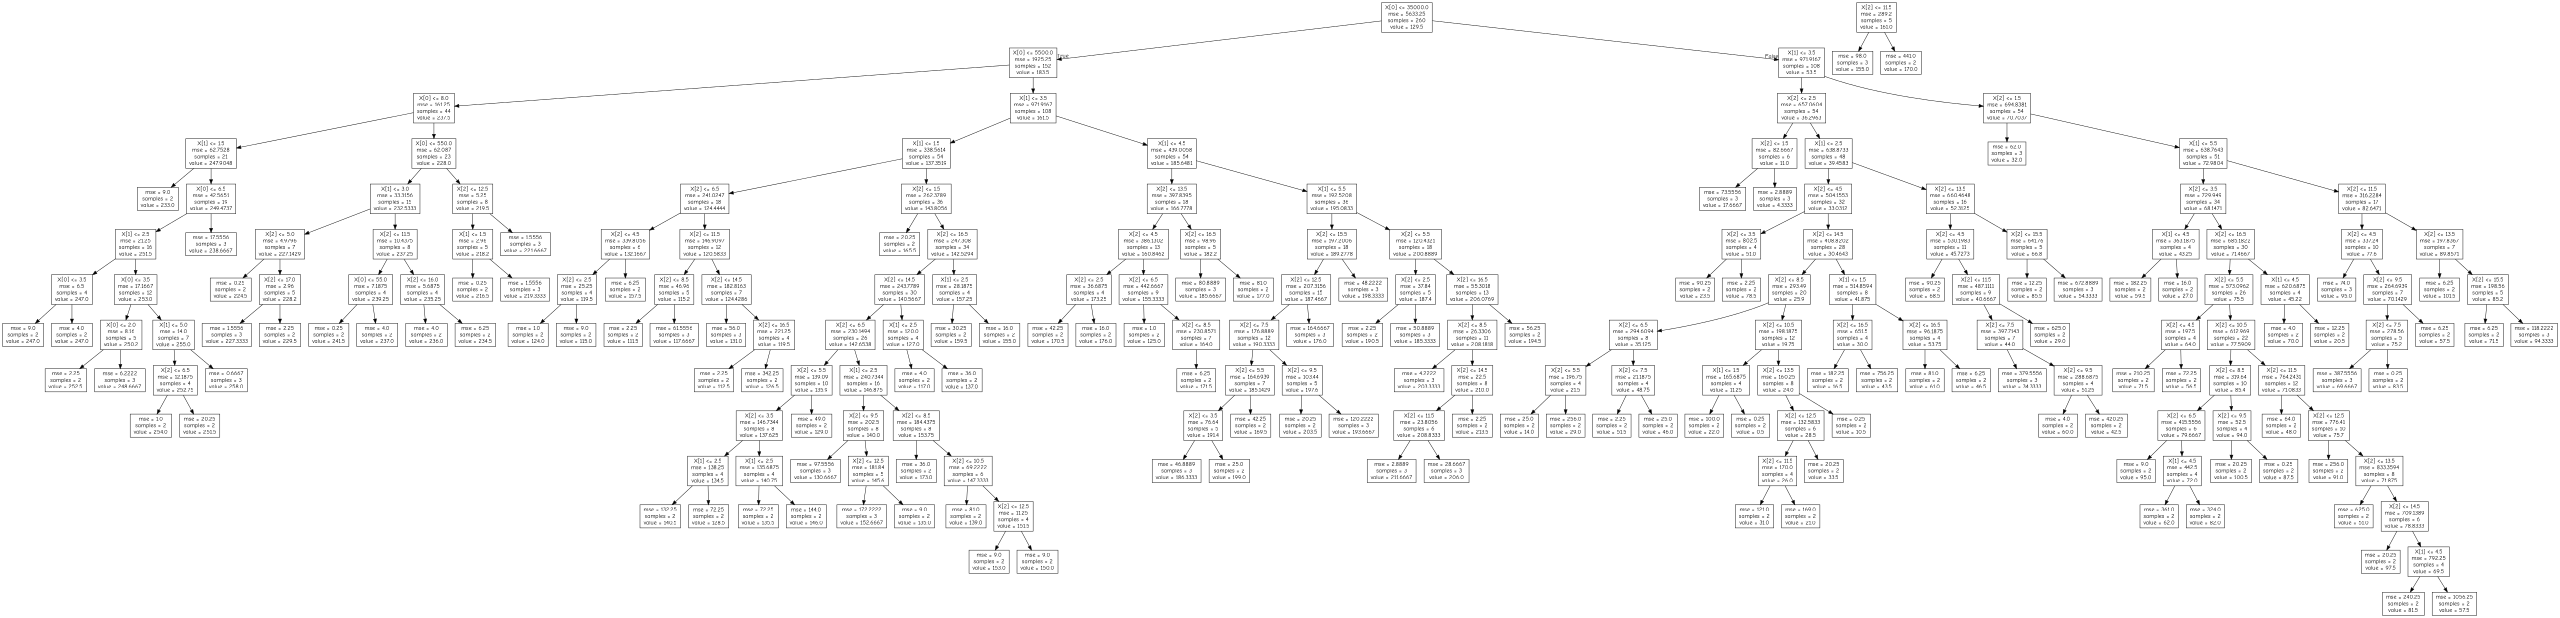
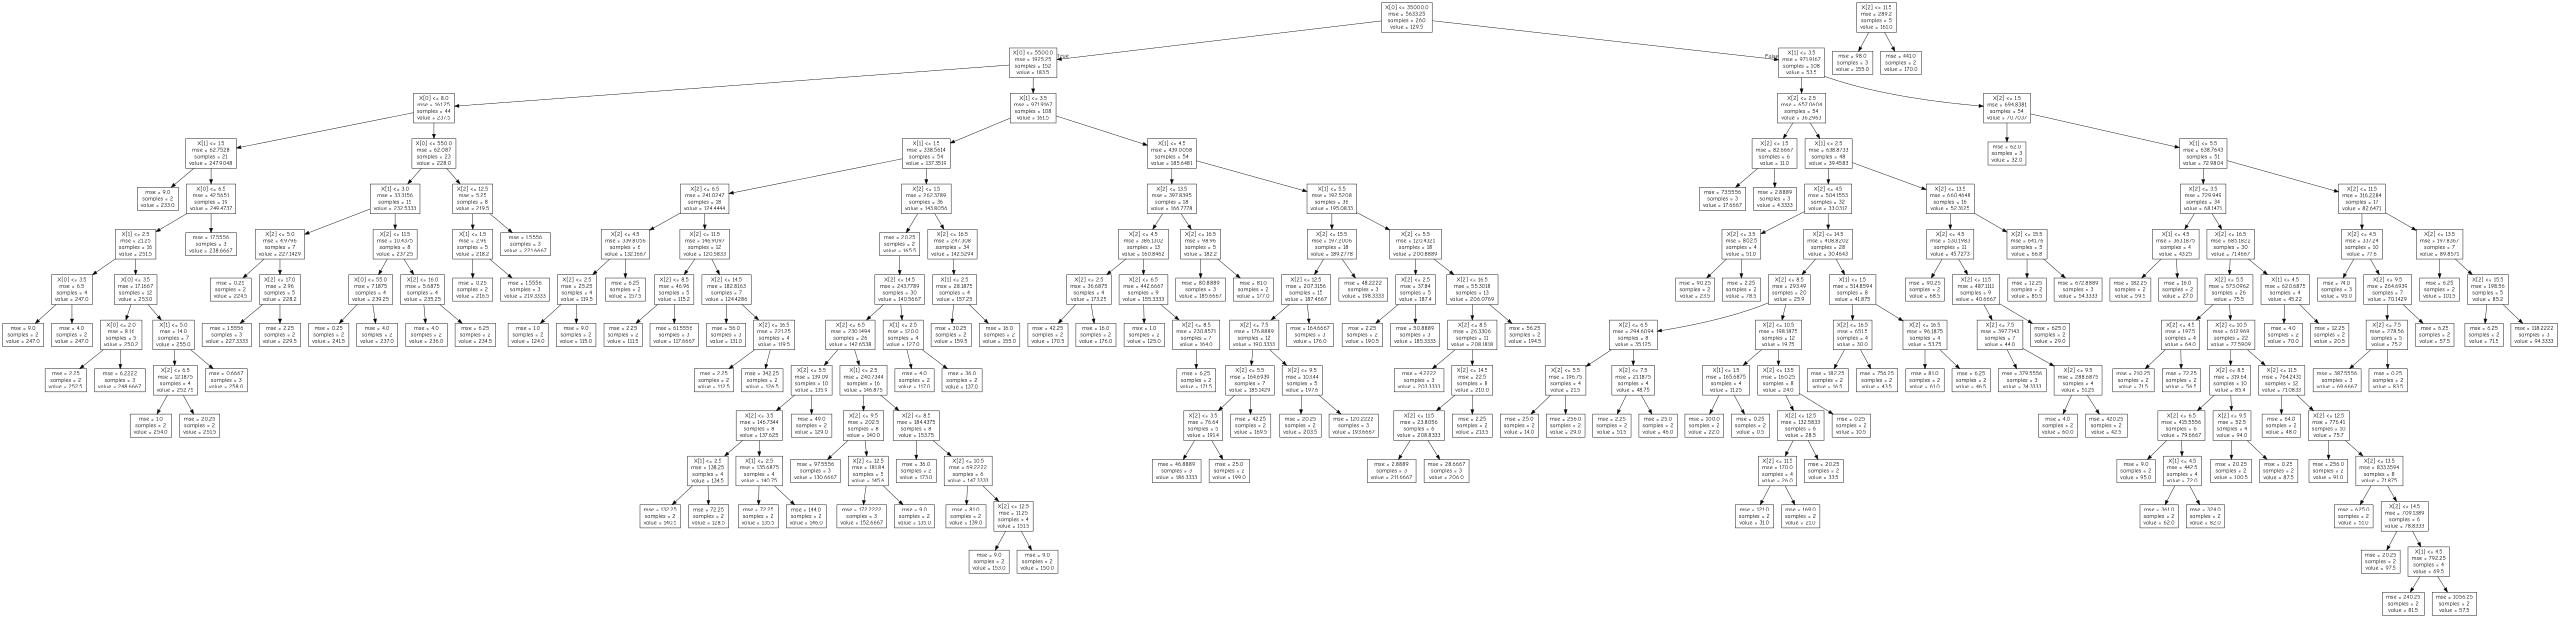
(928, 265) -> (900, 263)
